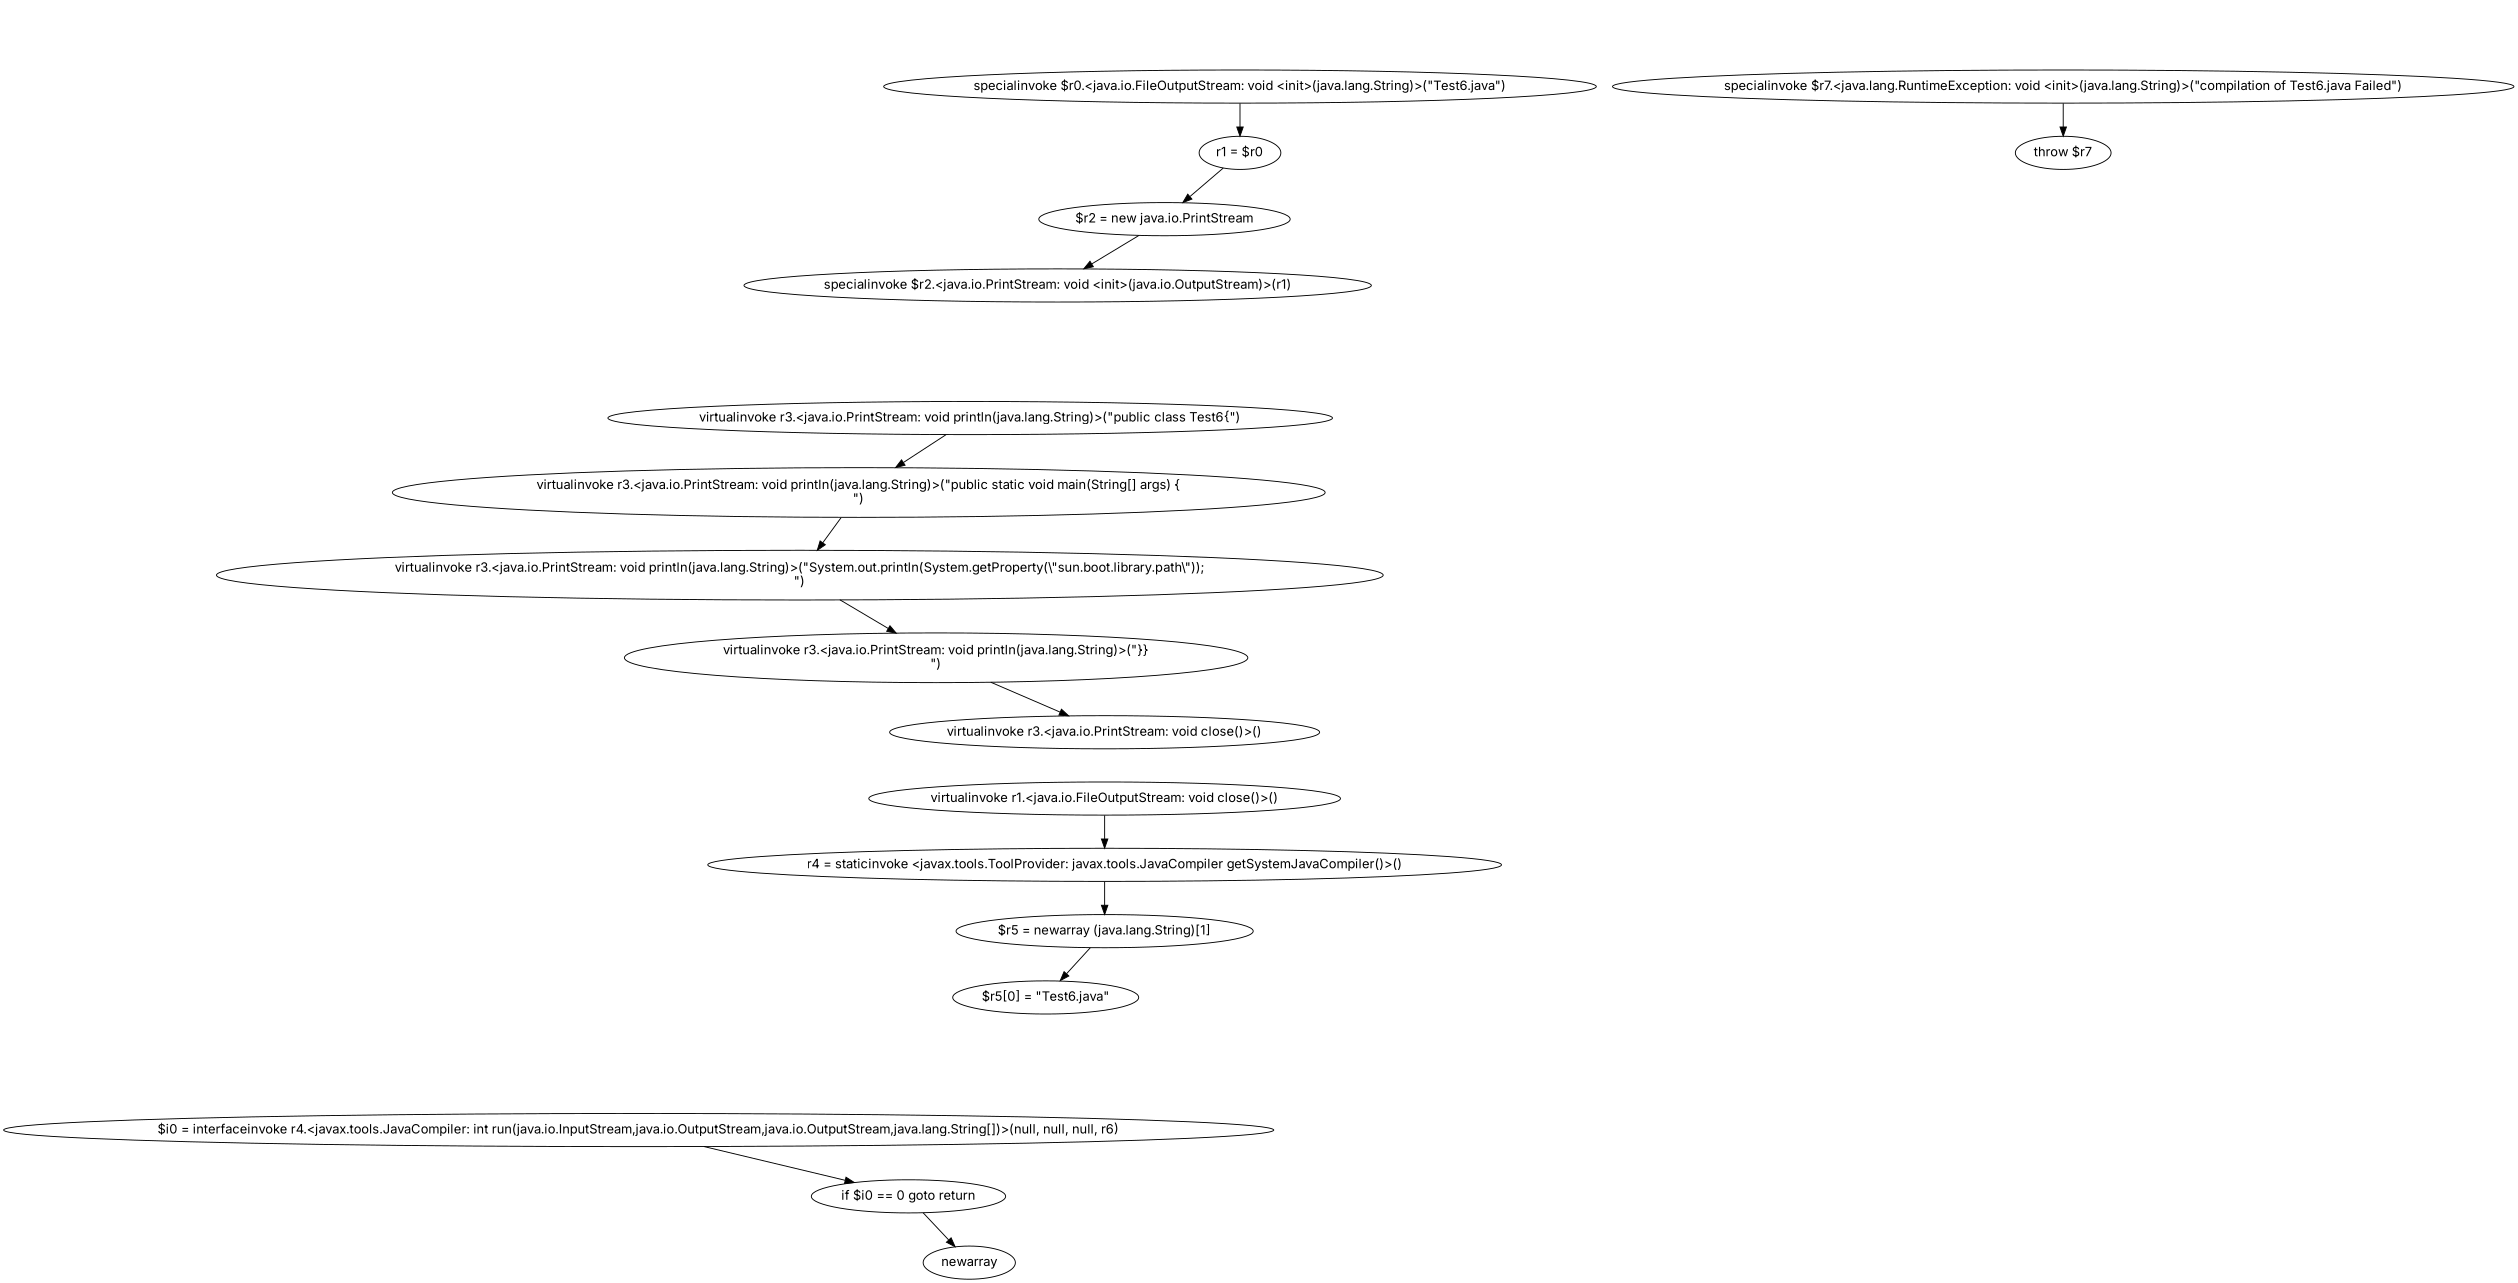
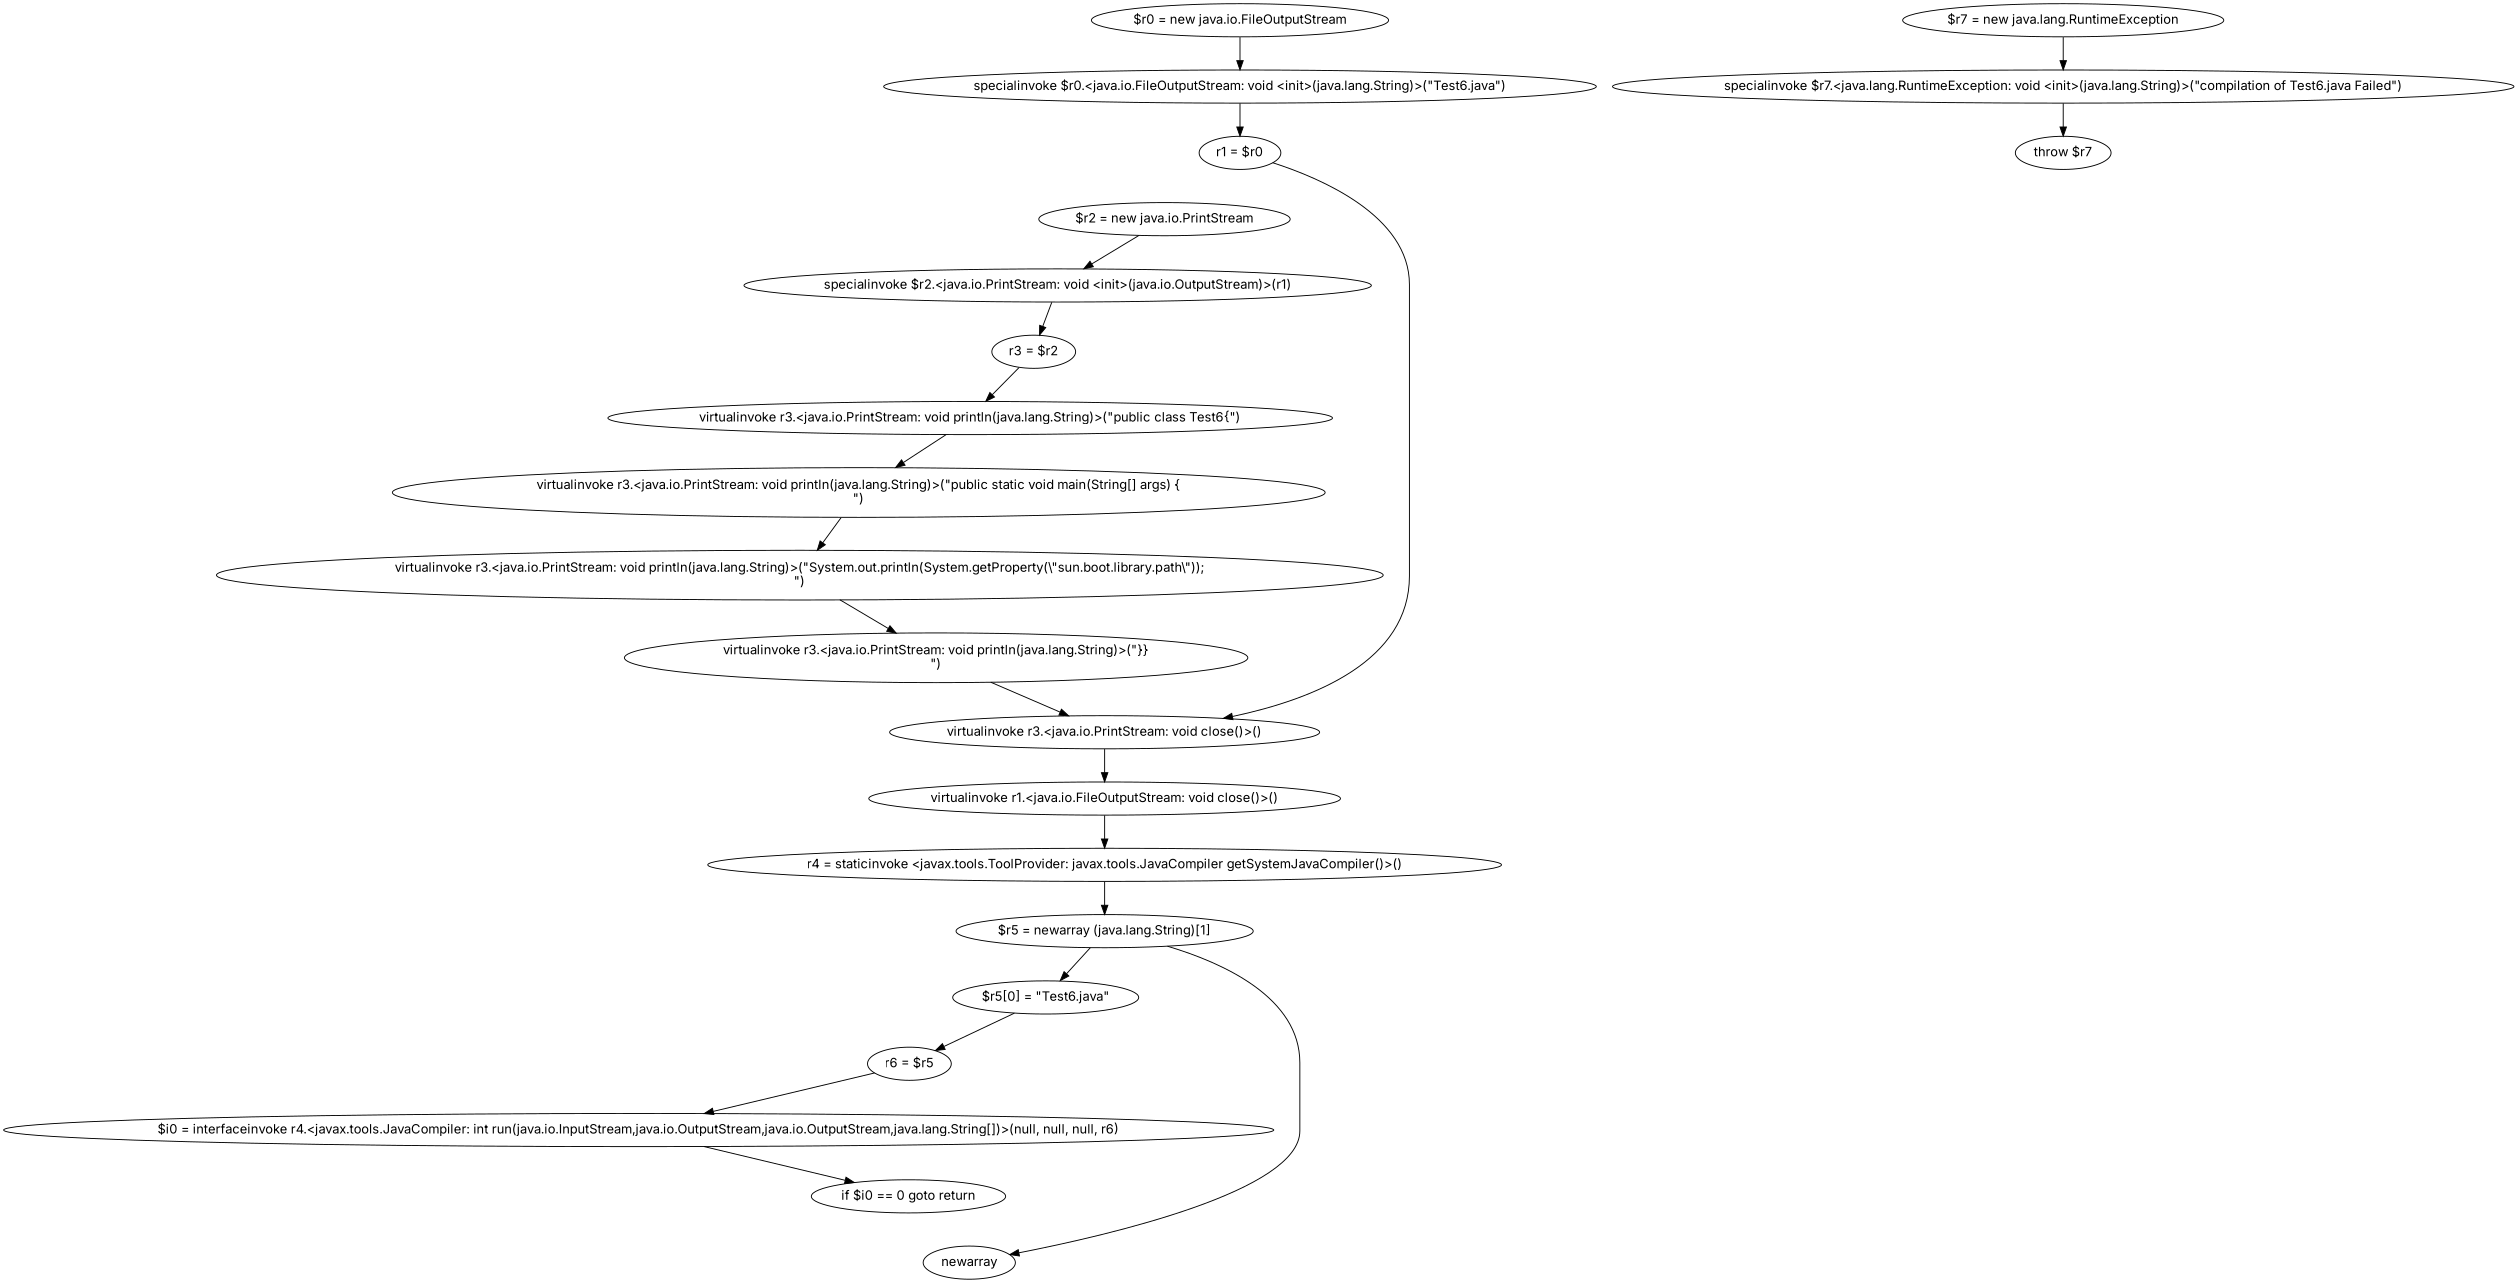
none -> (1240, 20)
none -> (2063, 20)
(1207, 182) -> (1409, 455)
none -> (1034, 352)
none -> (1105, 761)
none -> (909, 1064)
(936, 1226) -> (1286, 1157)
